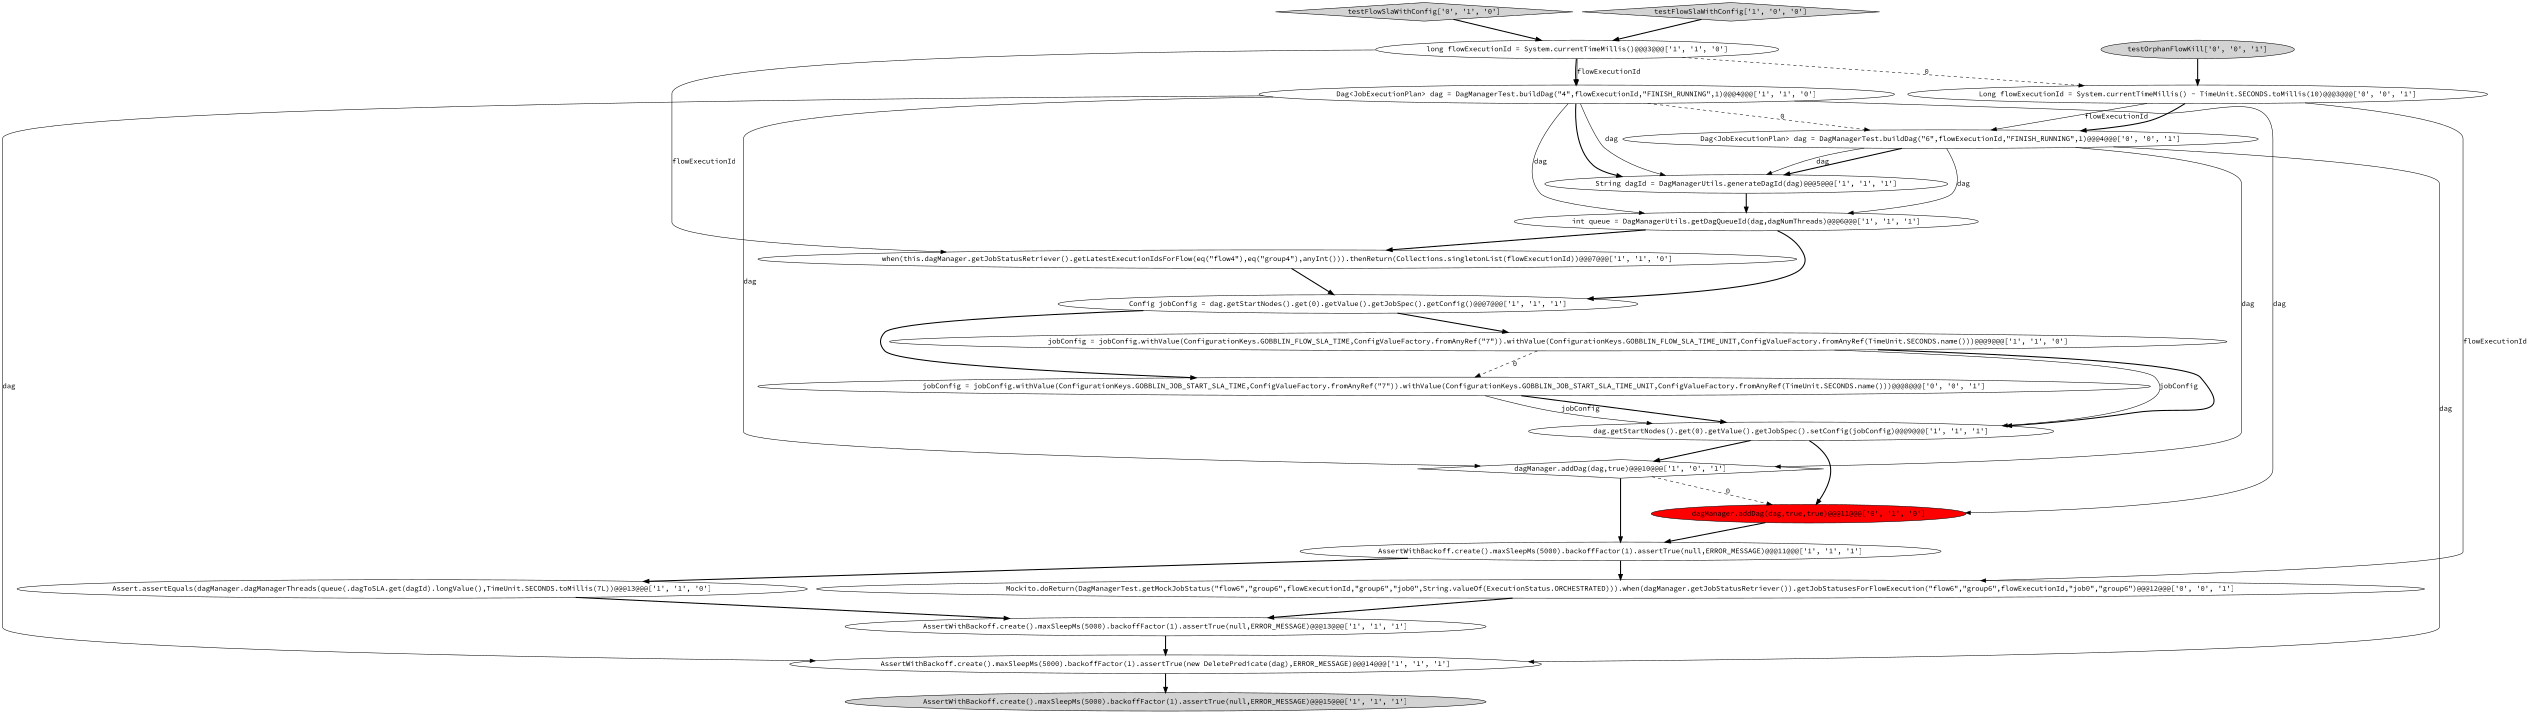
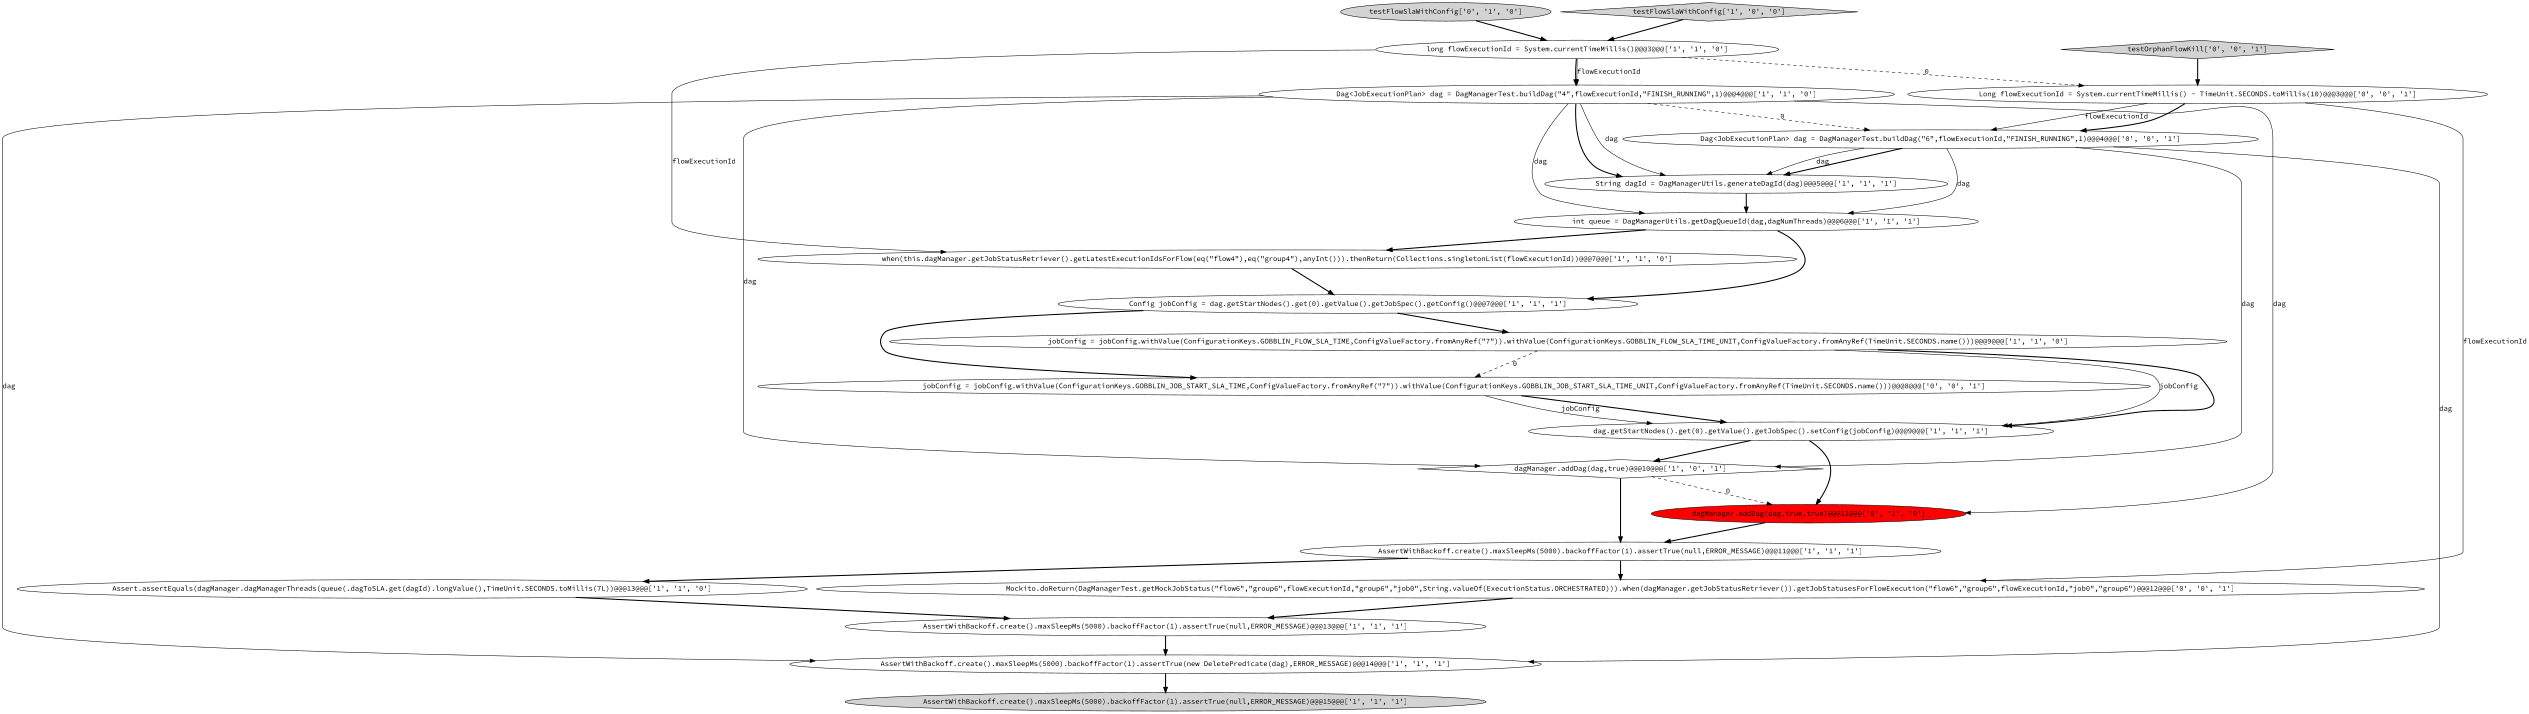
(1424, 12) -> (1446, 12)
(2198, 49) -> (2198, 49)
